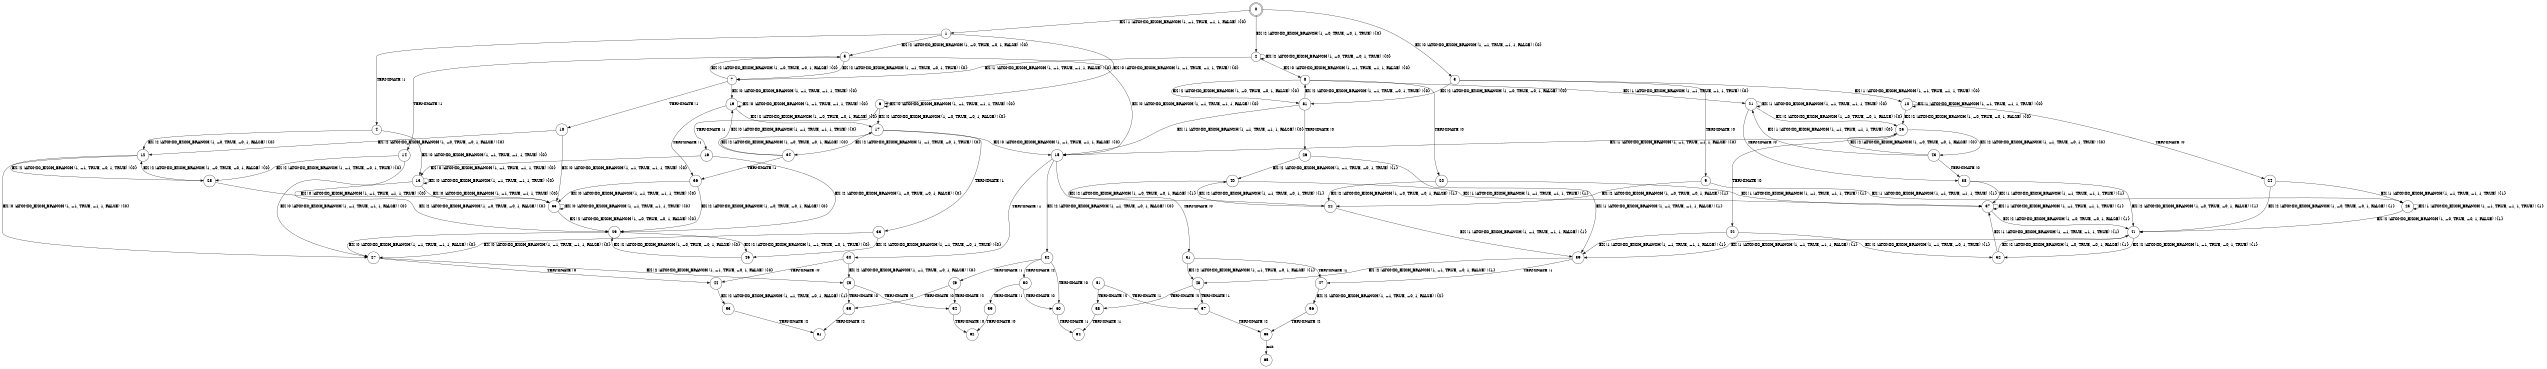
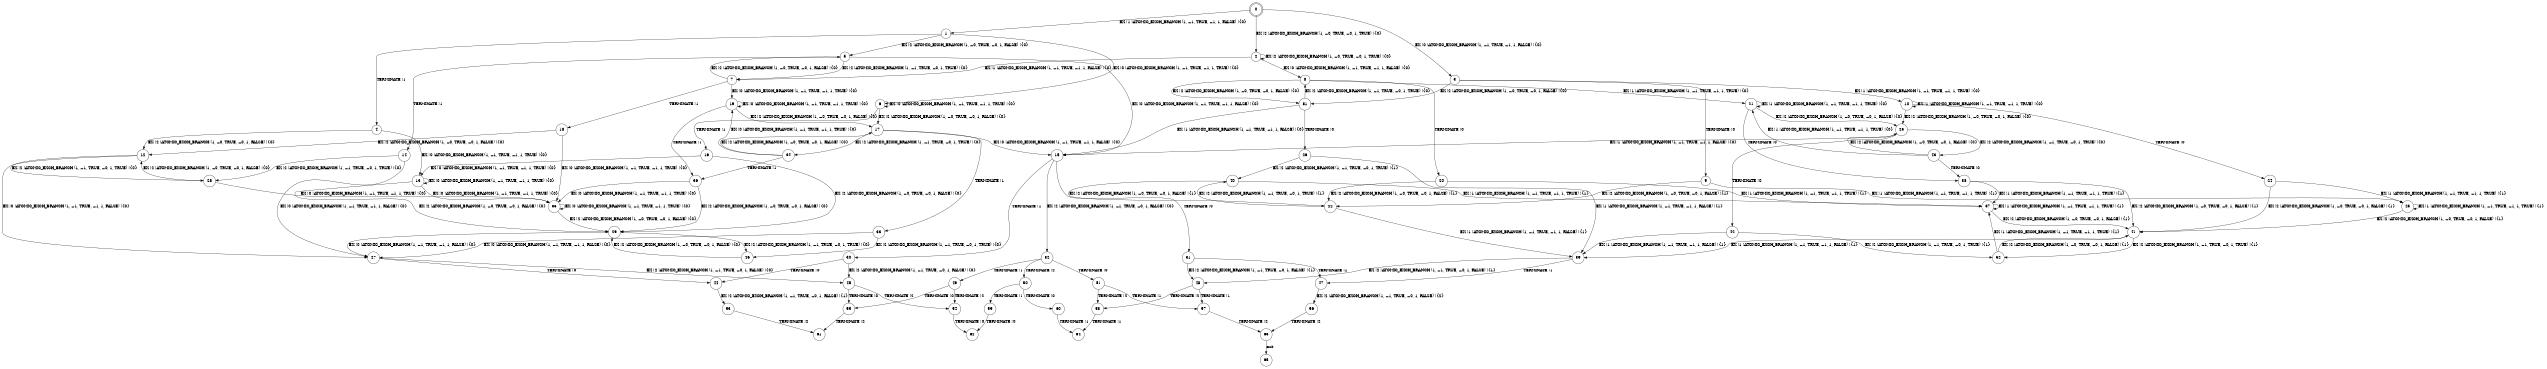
(1058, 281) -> (1072, 269)
